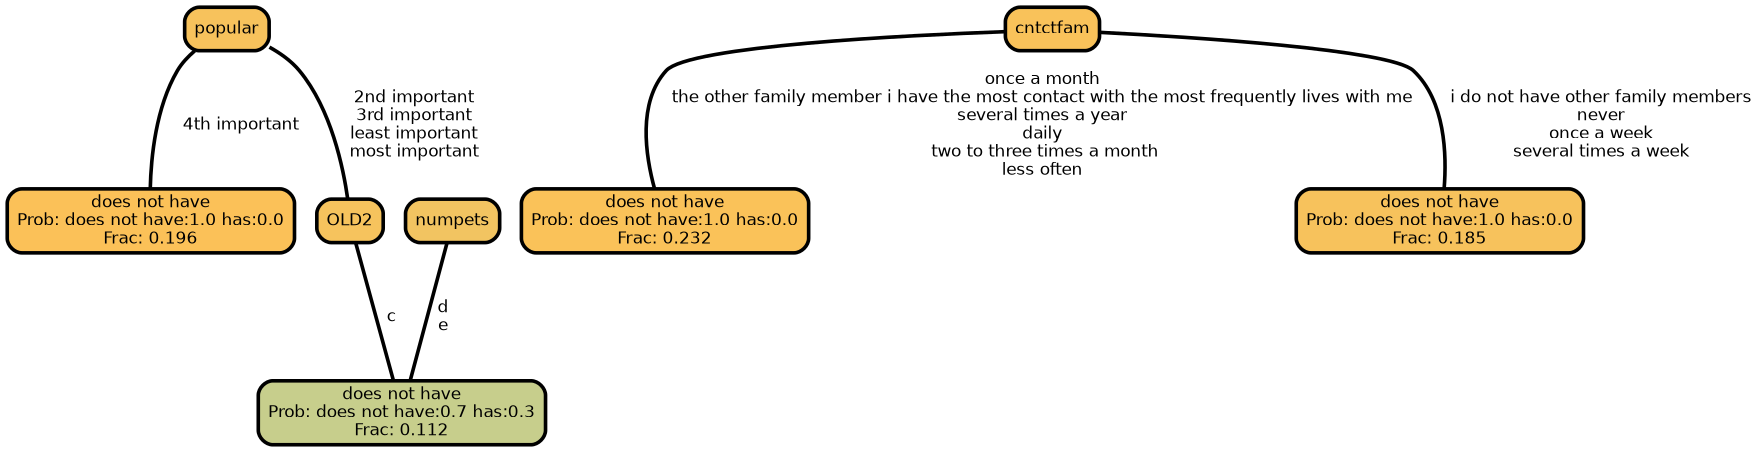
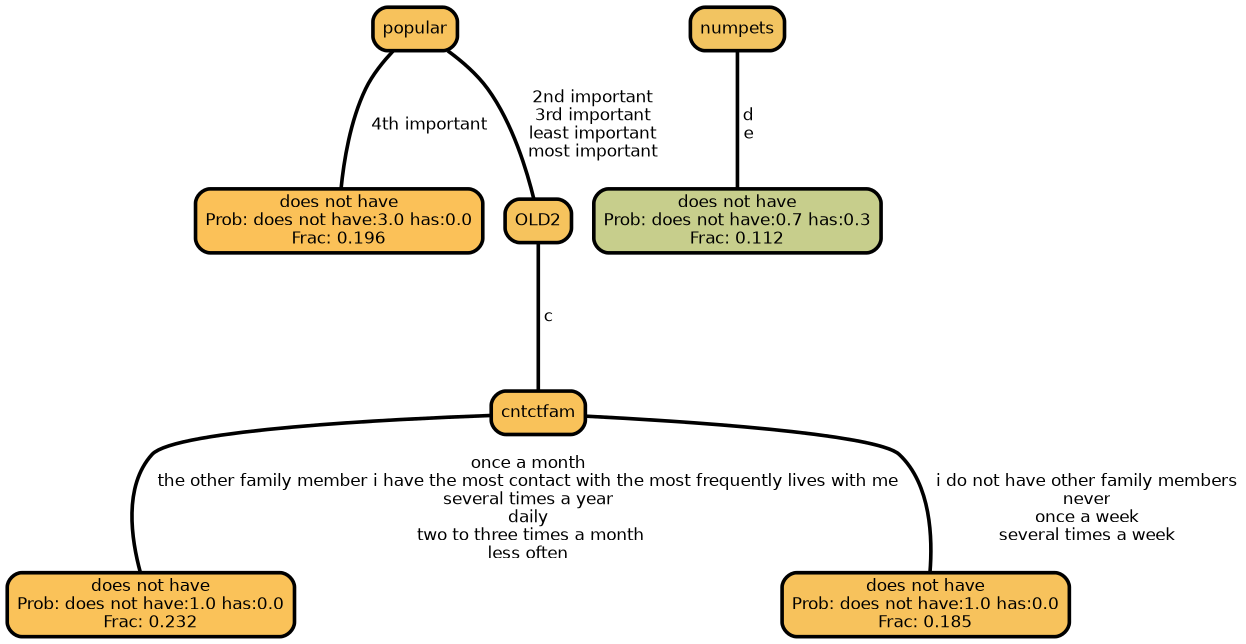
(151, 221) -> (339, 221)
(375, 312) -> (538, 317)
